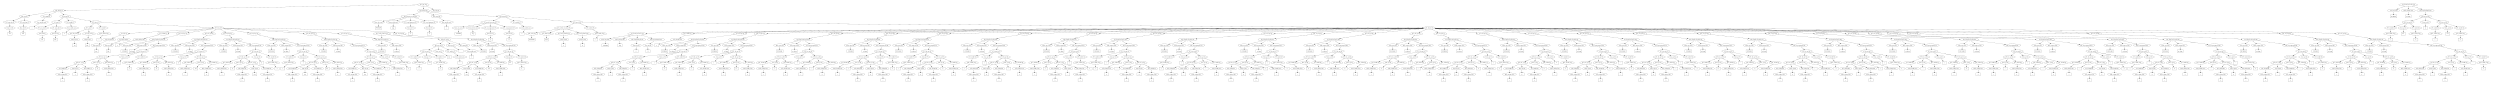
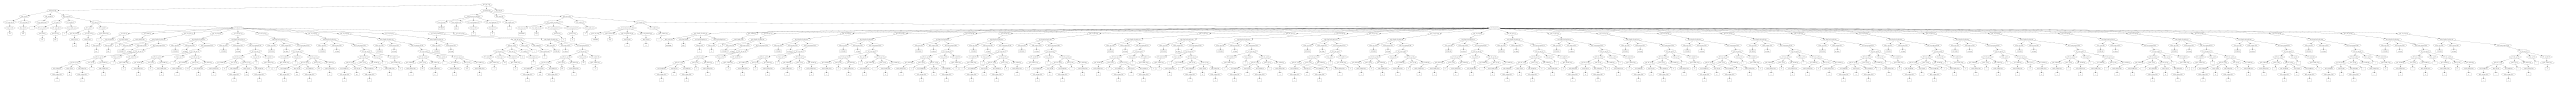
none -> (345, 34)
